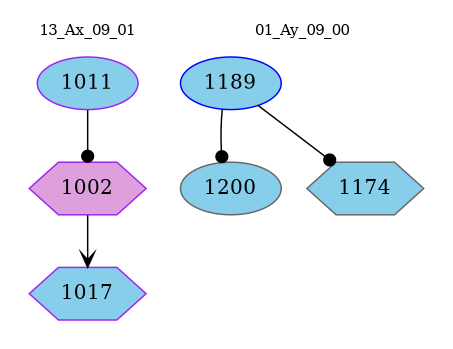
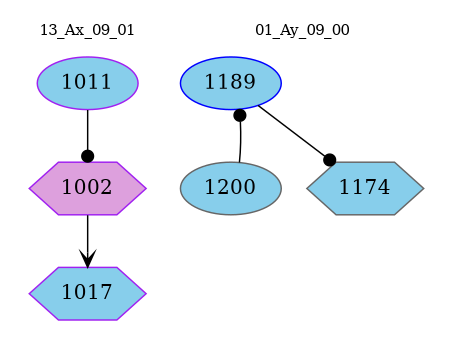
(221, 130) -> (241, 142)
